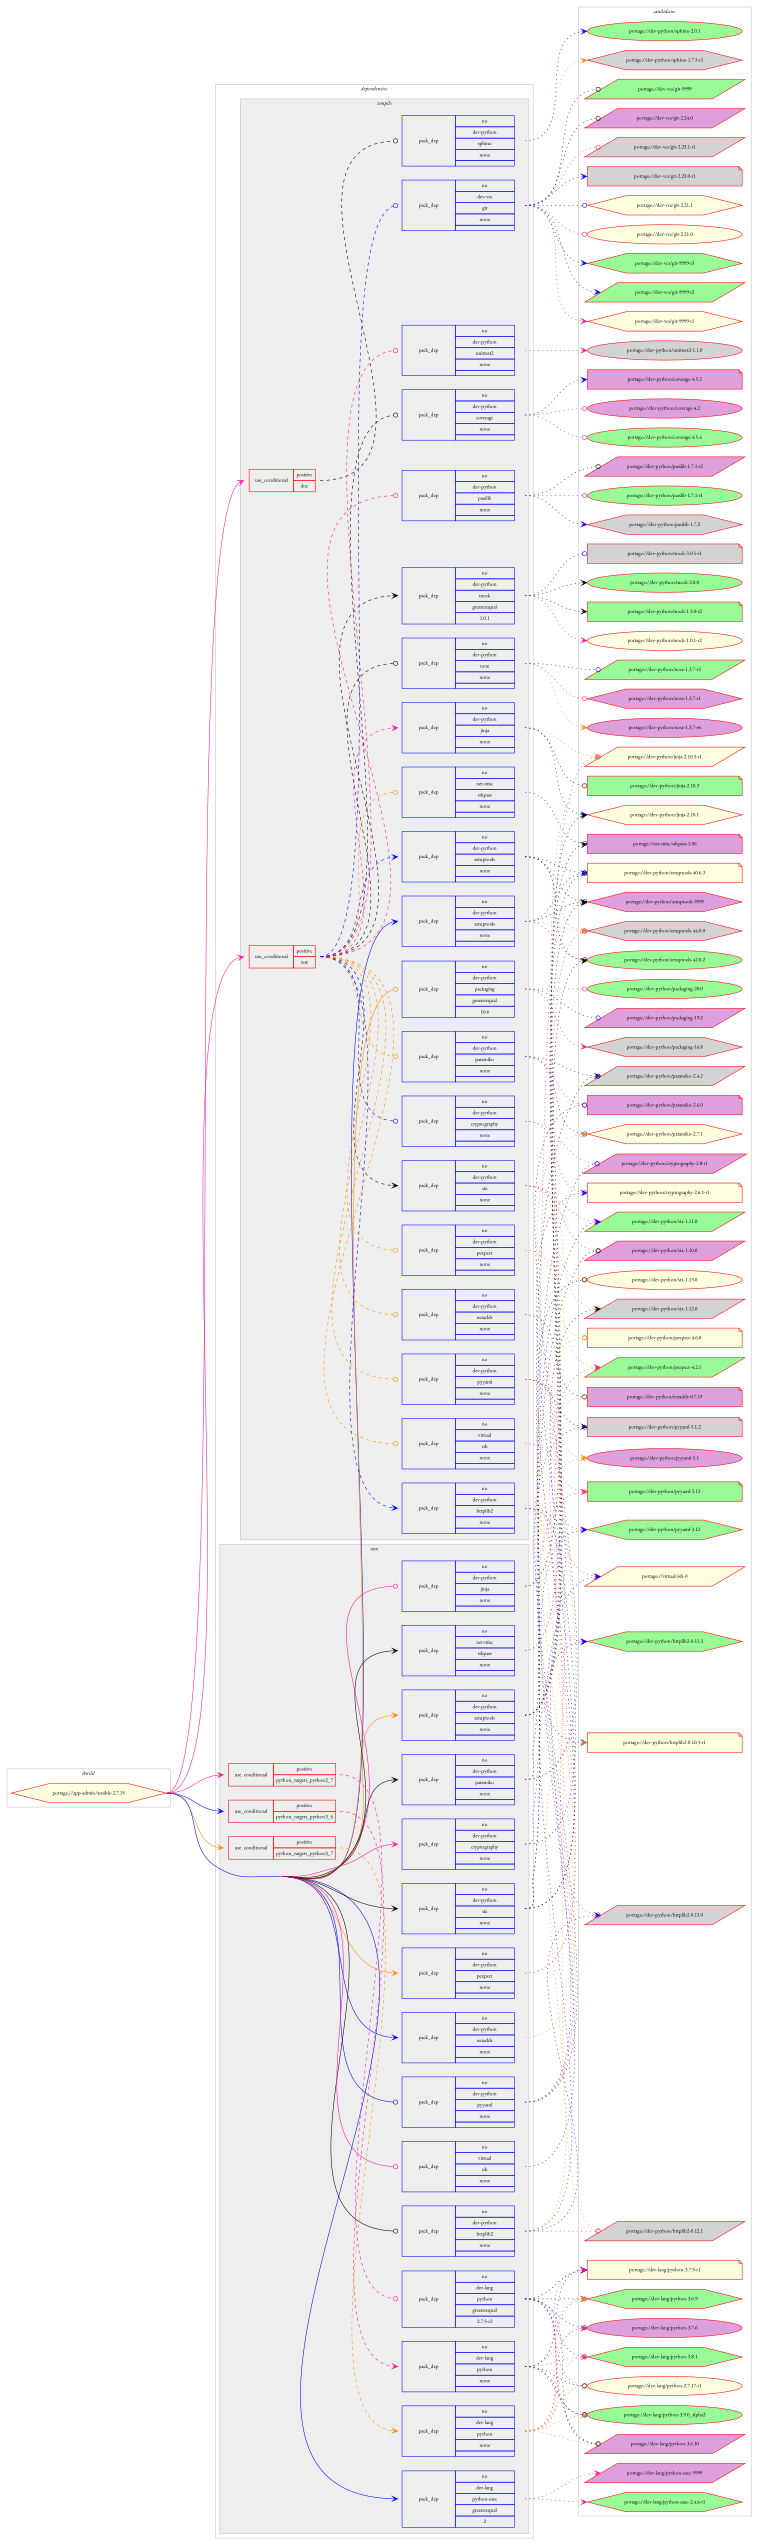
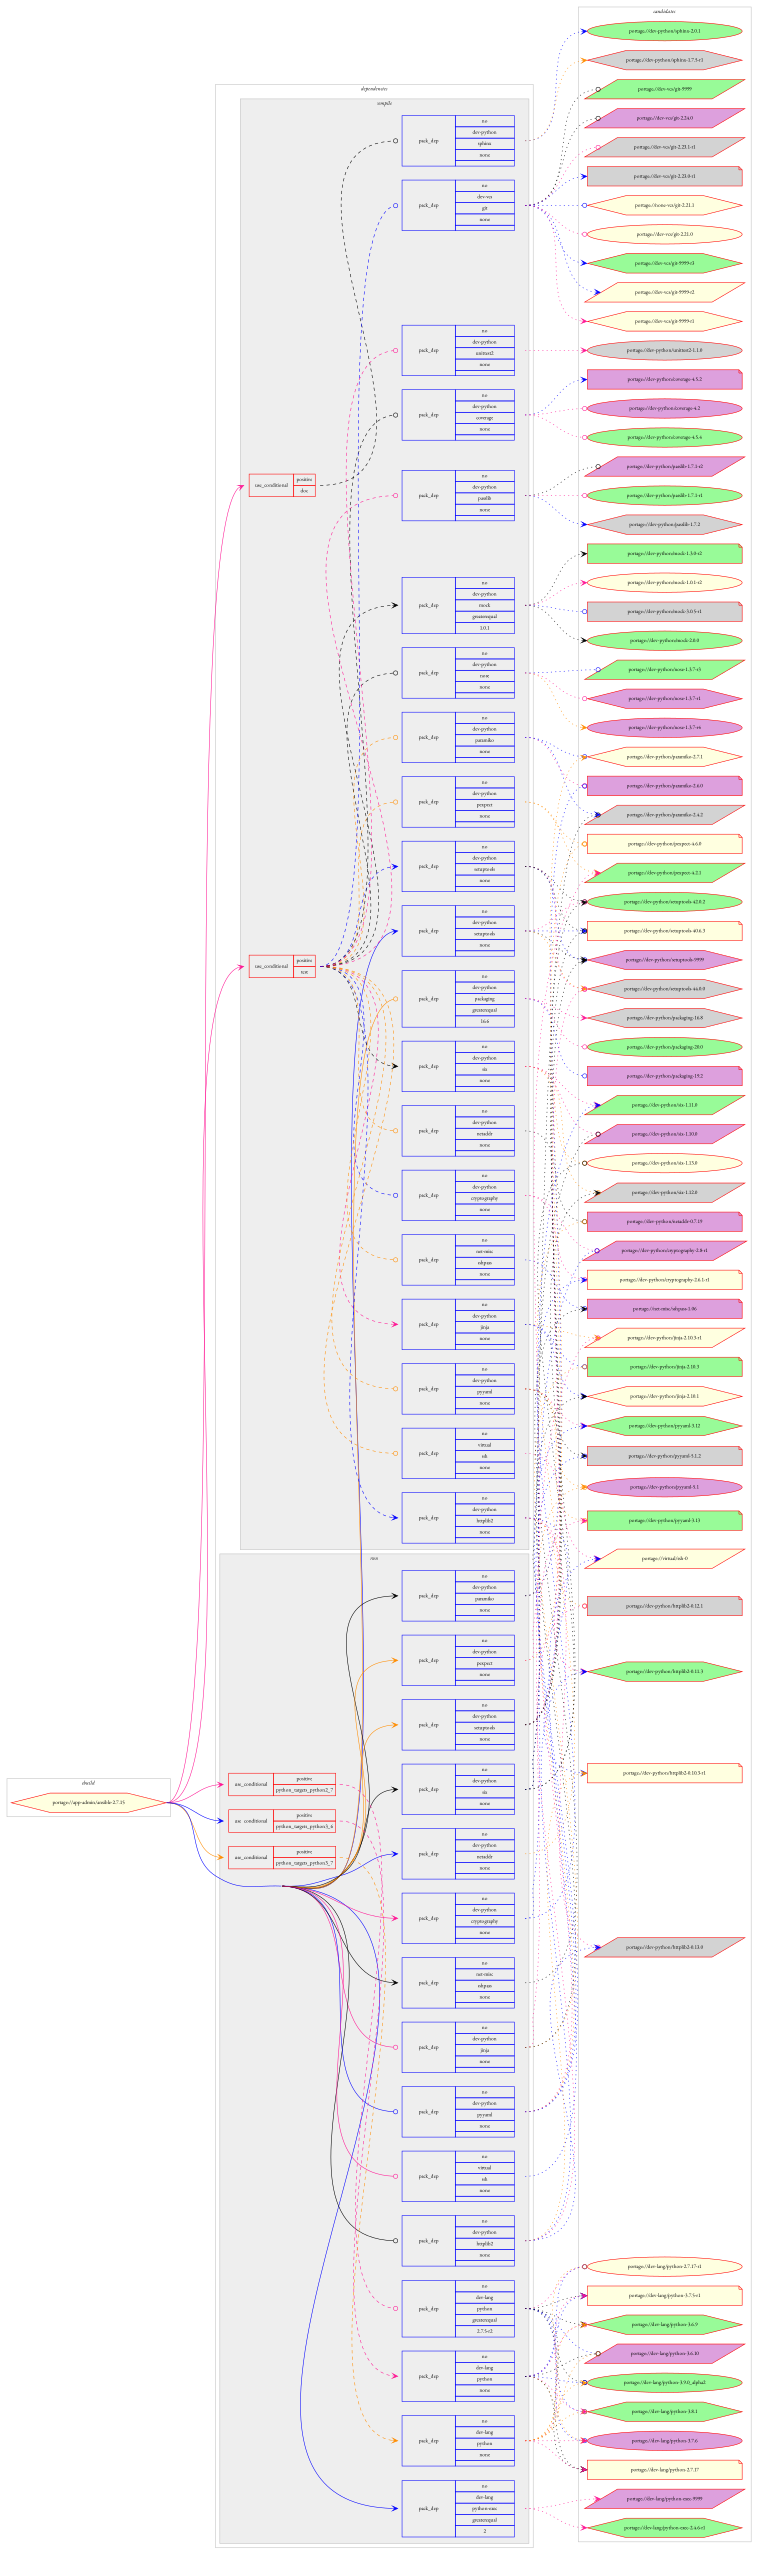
(665, 205) -> (665, 205)
(665, 292) -> (665, 292)
(665, 1018) -> (665, 1076)
(665, 2231) -> (665, 1606)
none -> (665, 2470)
